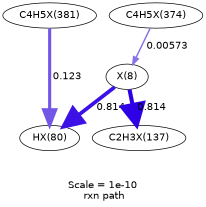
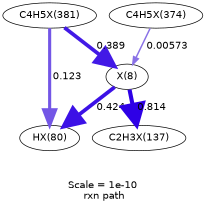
none -> (82, 41)
(109, 107) -> (109, 107)
